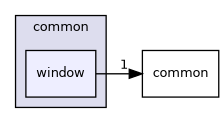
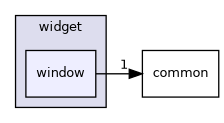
(61, 28) -> (61, 28)
